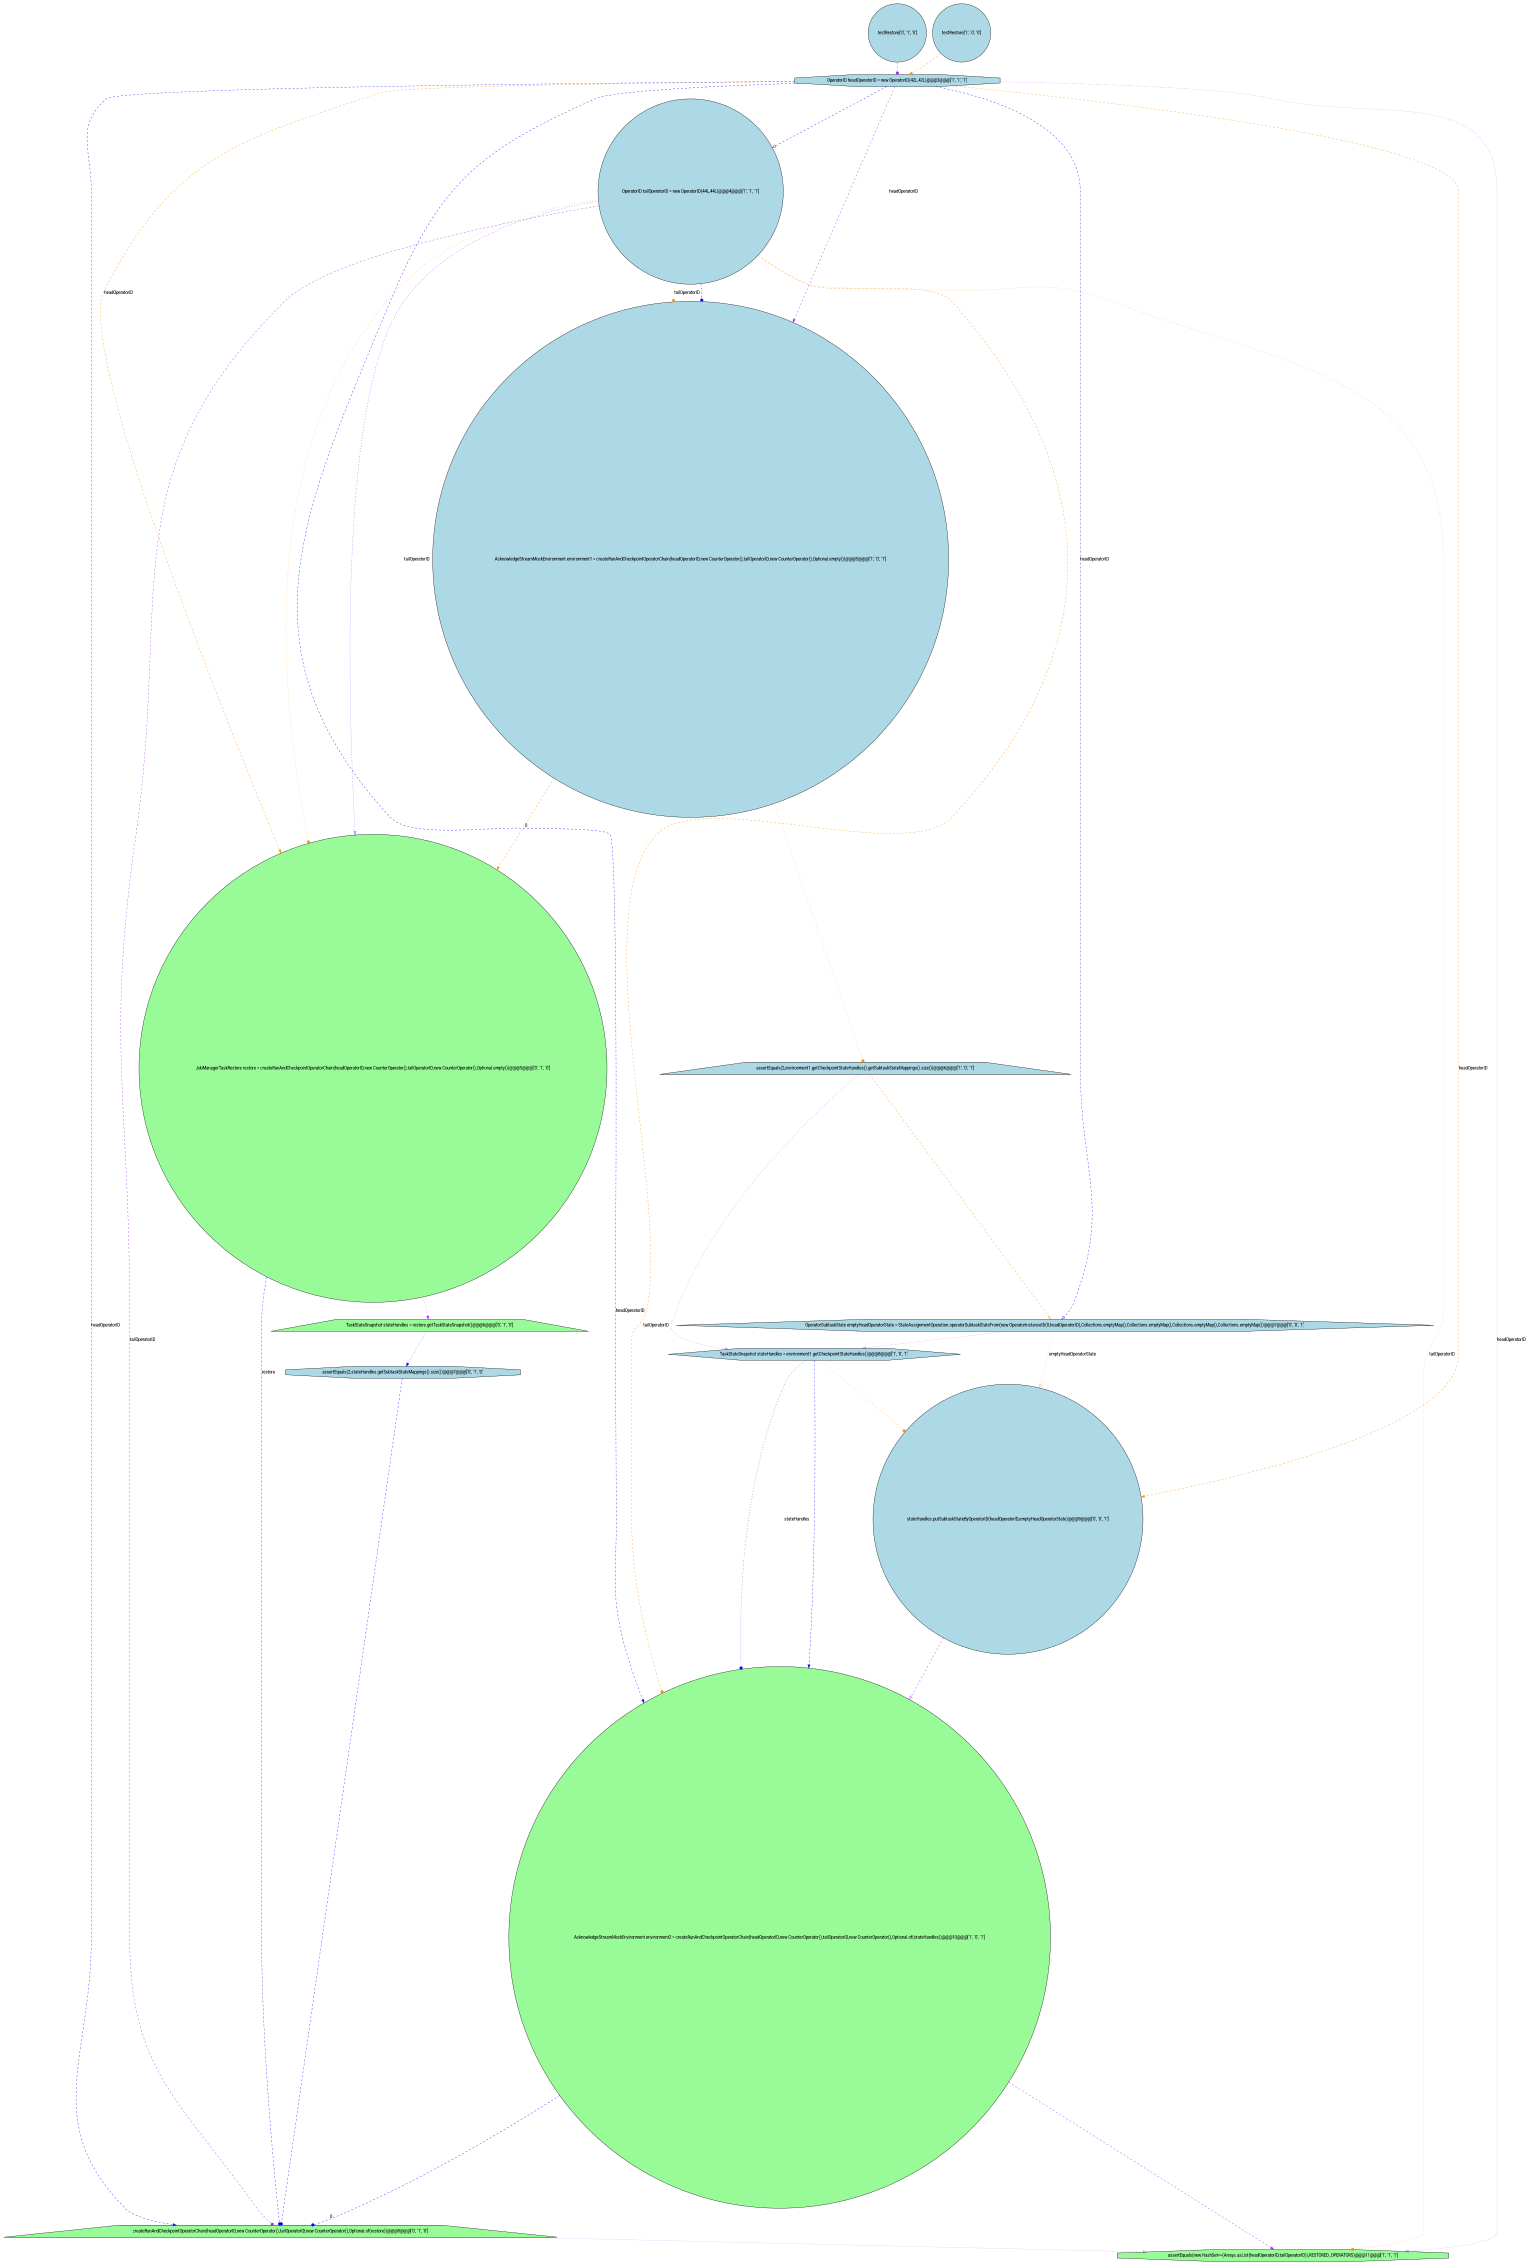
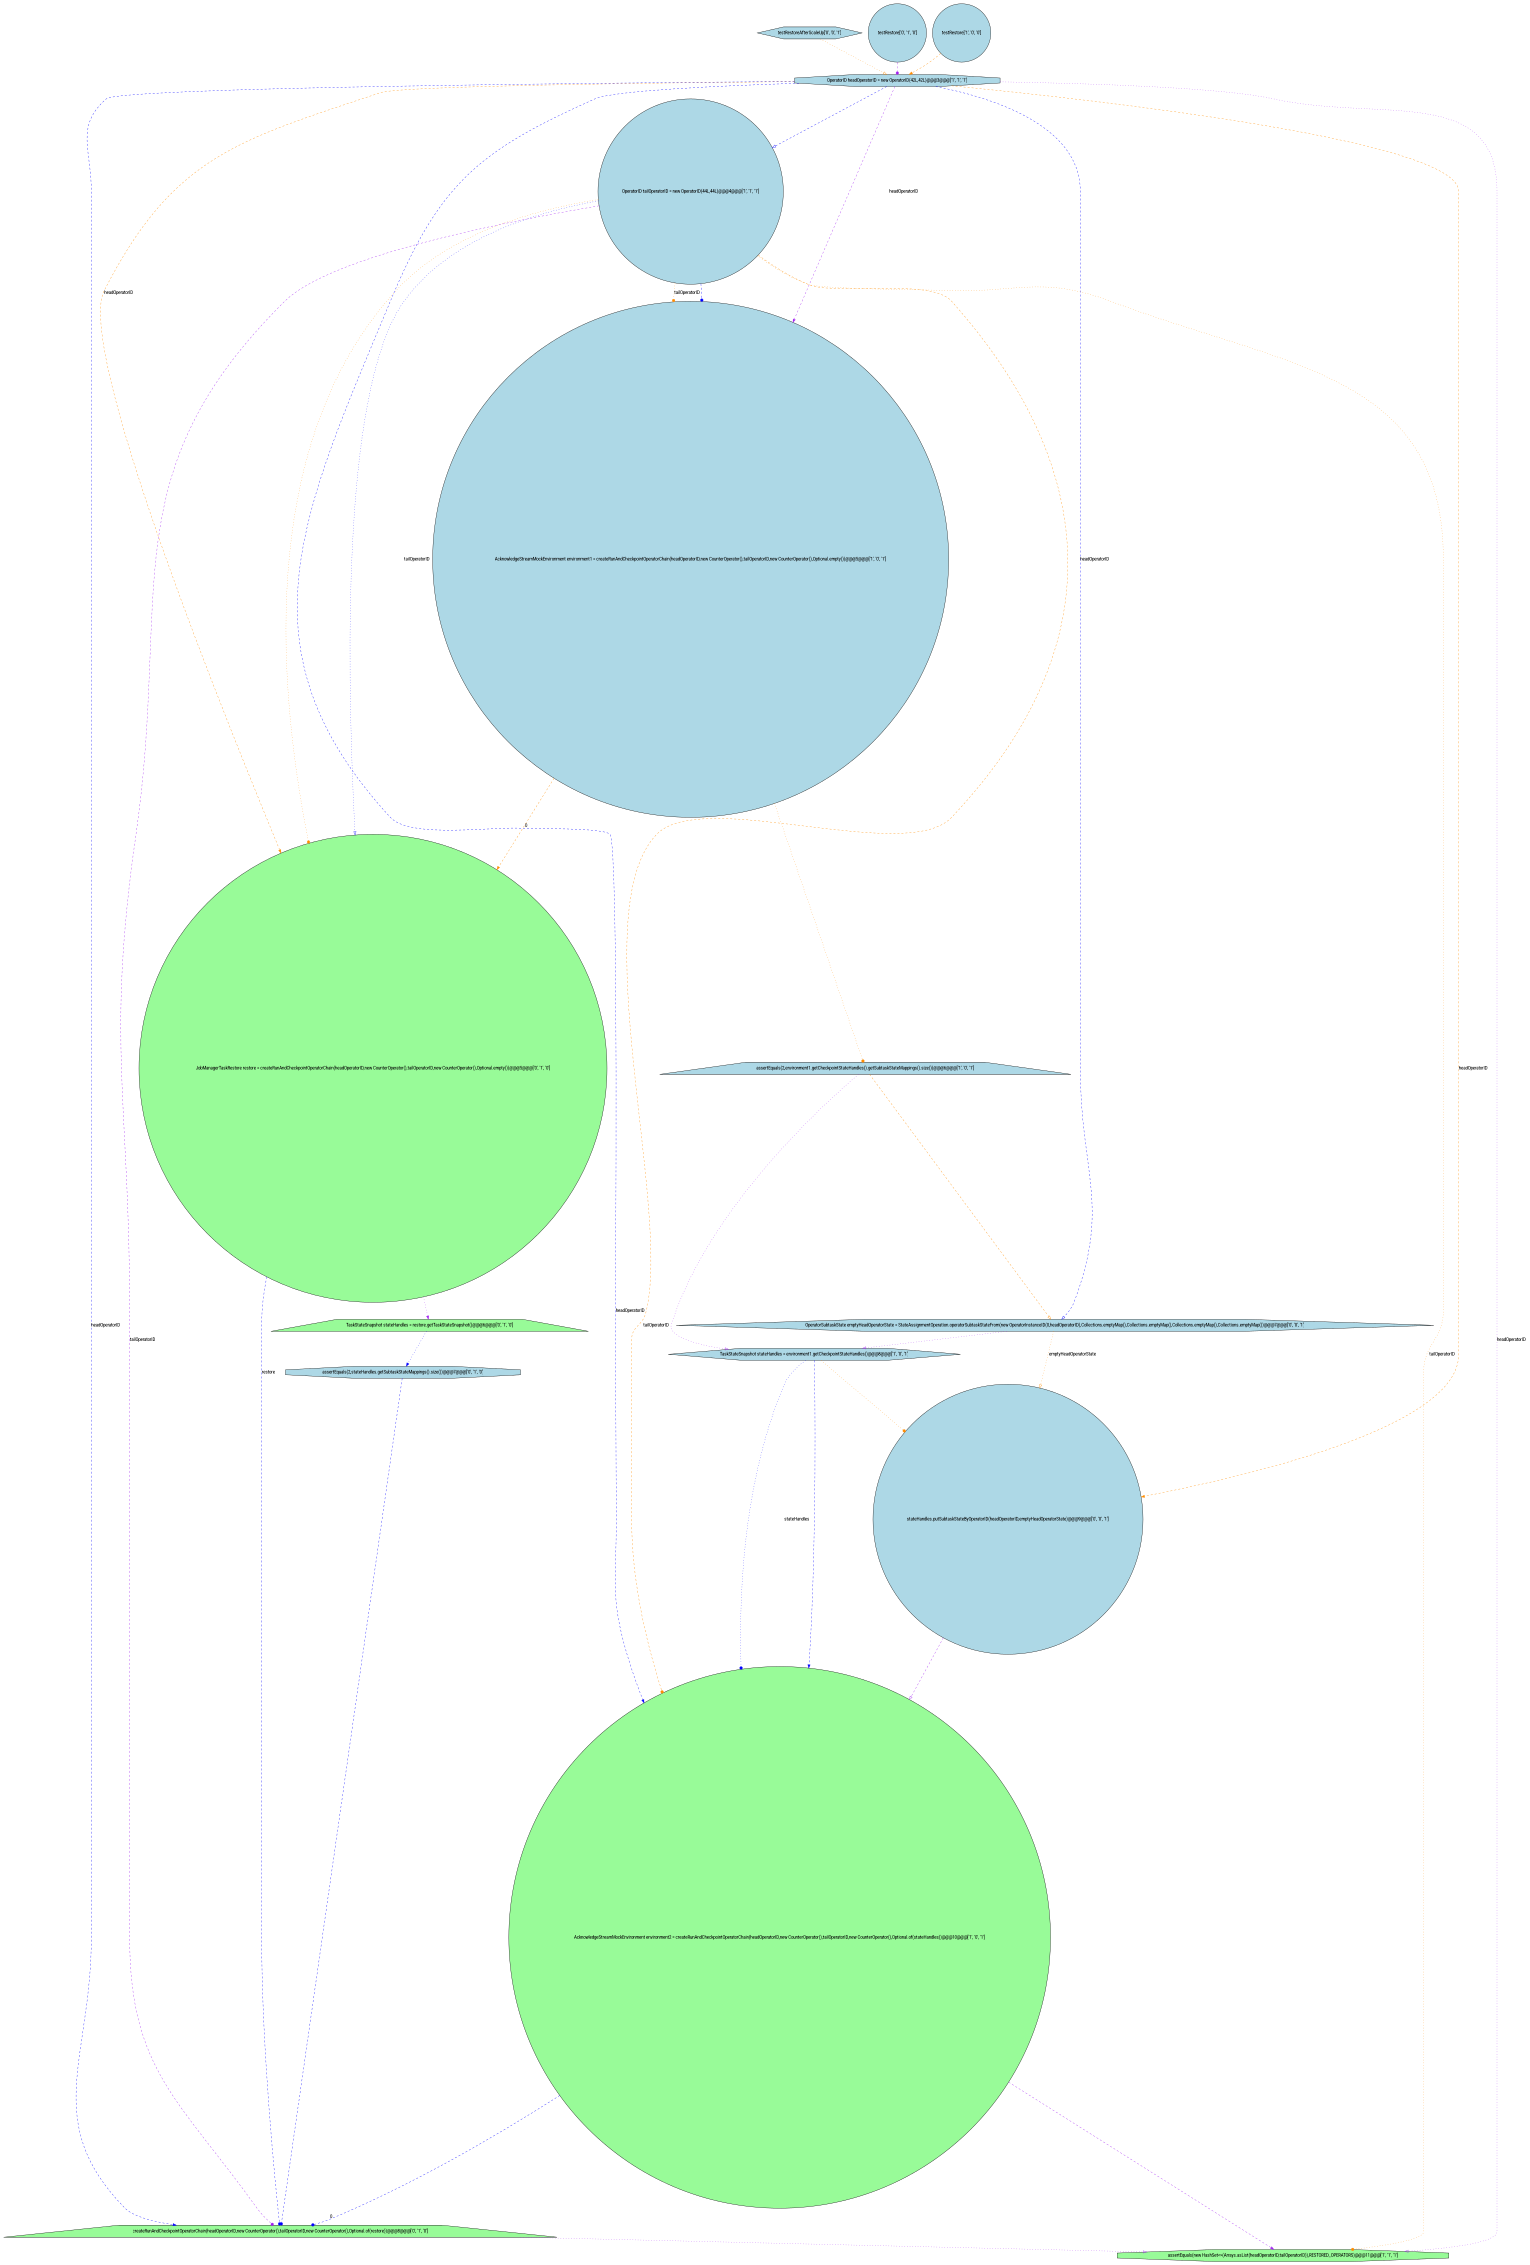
none -> (810, 33)
